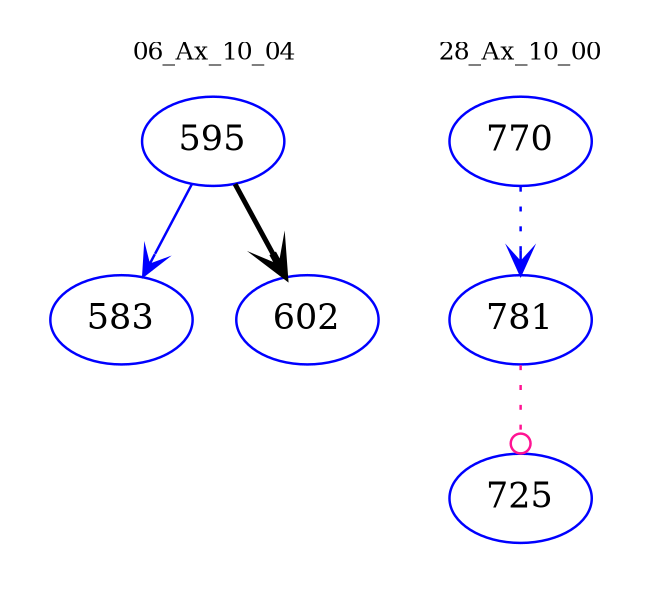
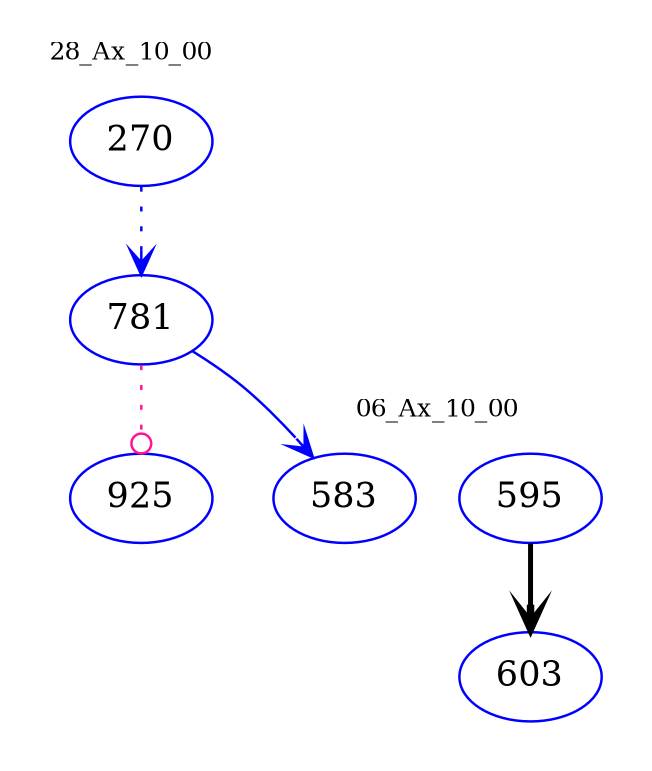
(214, 53) -> (438, 410)
(521, 141) -> (141, 141)
(173, 219) -> (270, 411)
(307, 320) -> (531, 677)
(521, 498) -> (141, 498)
